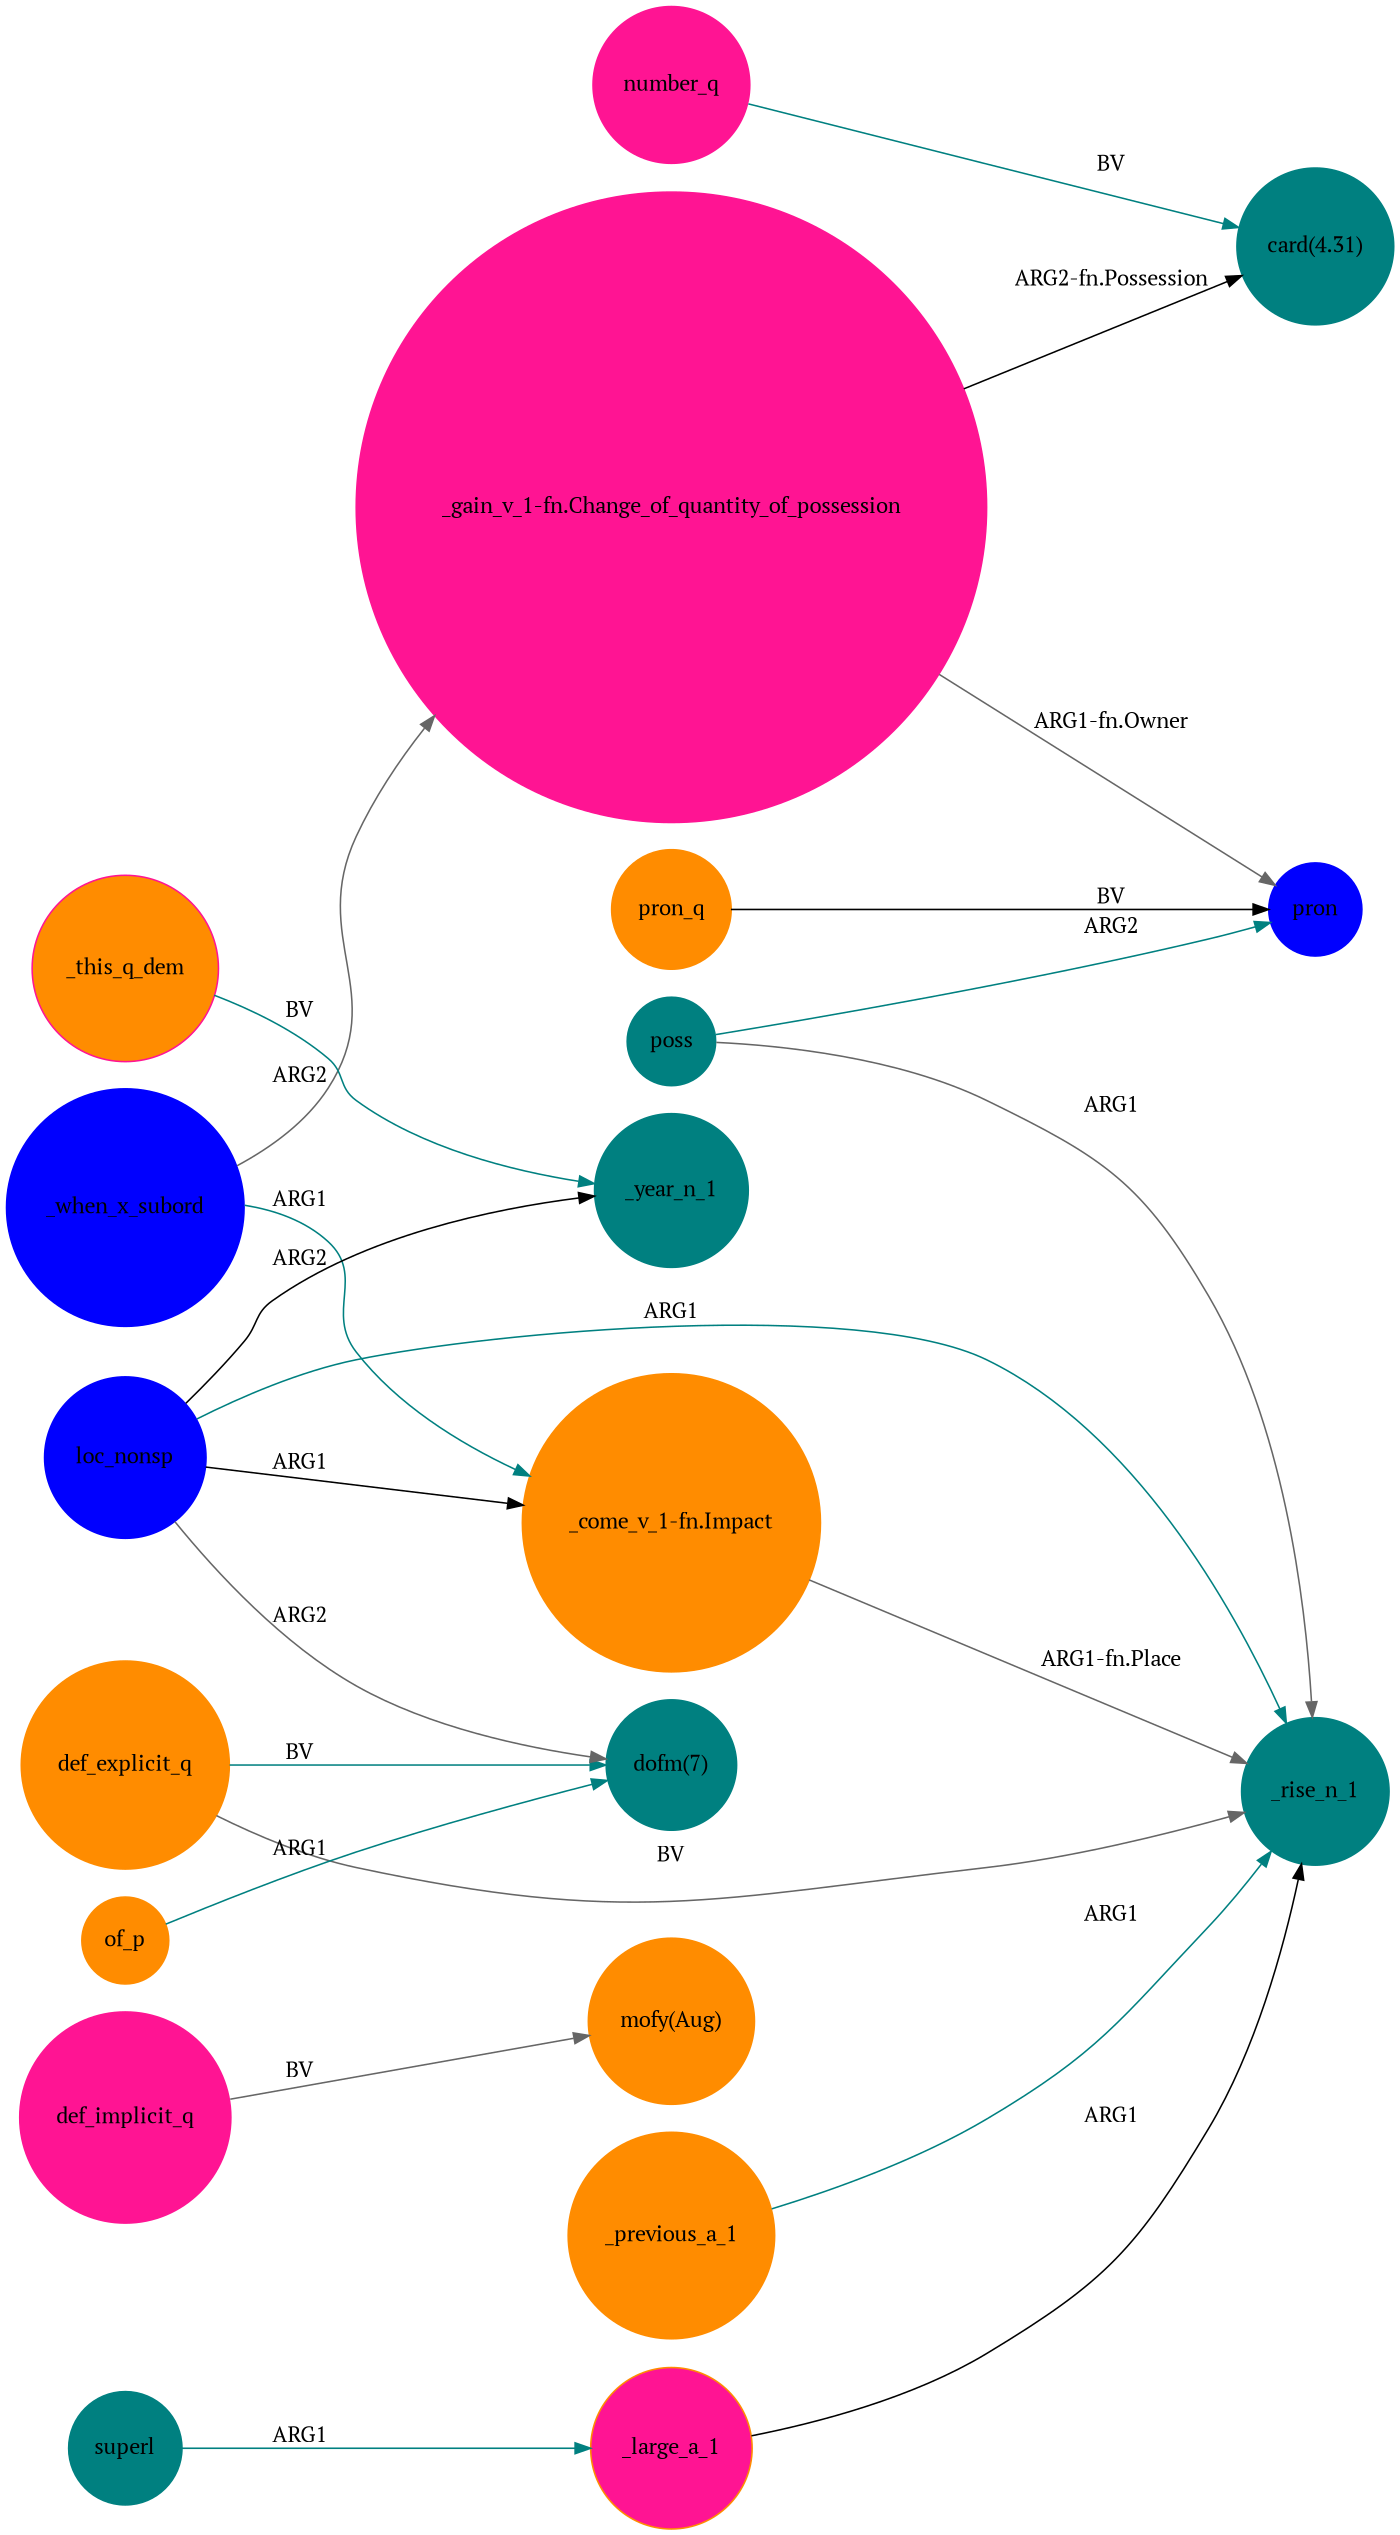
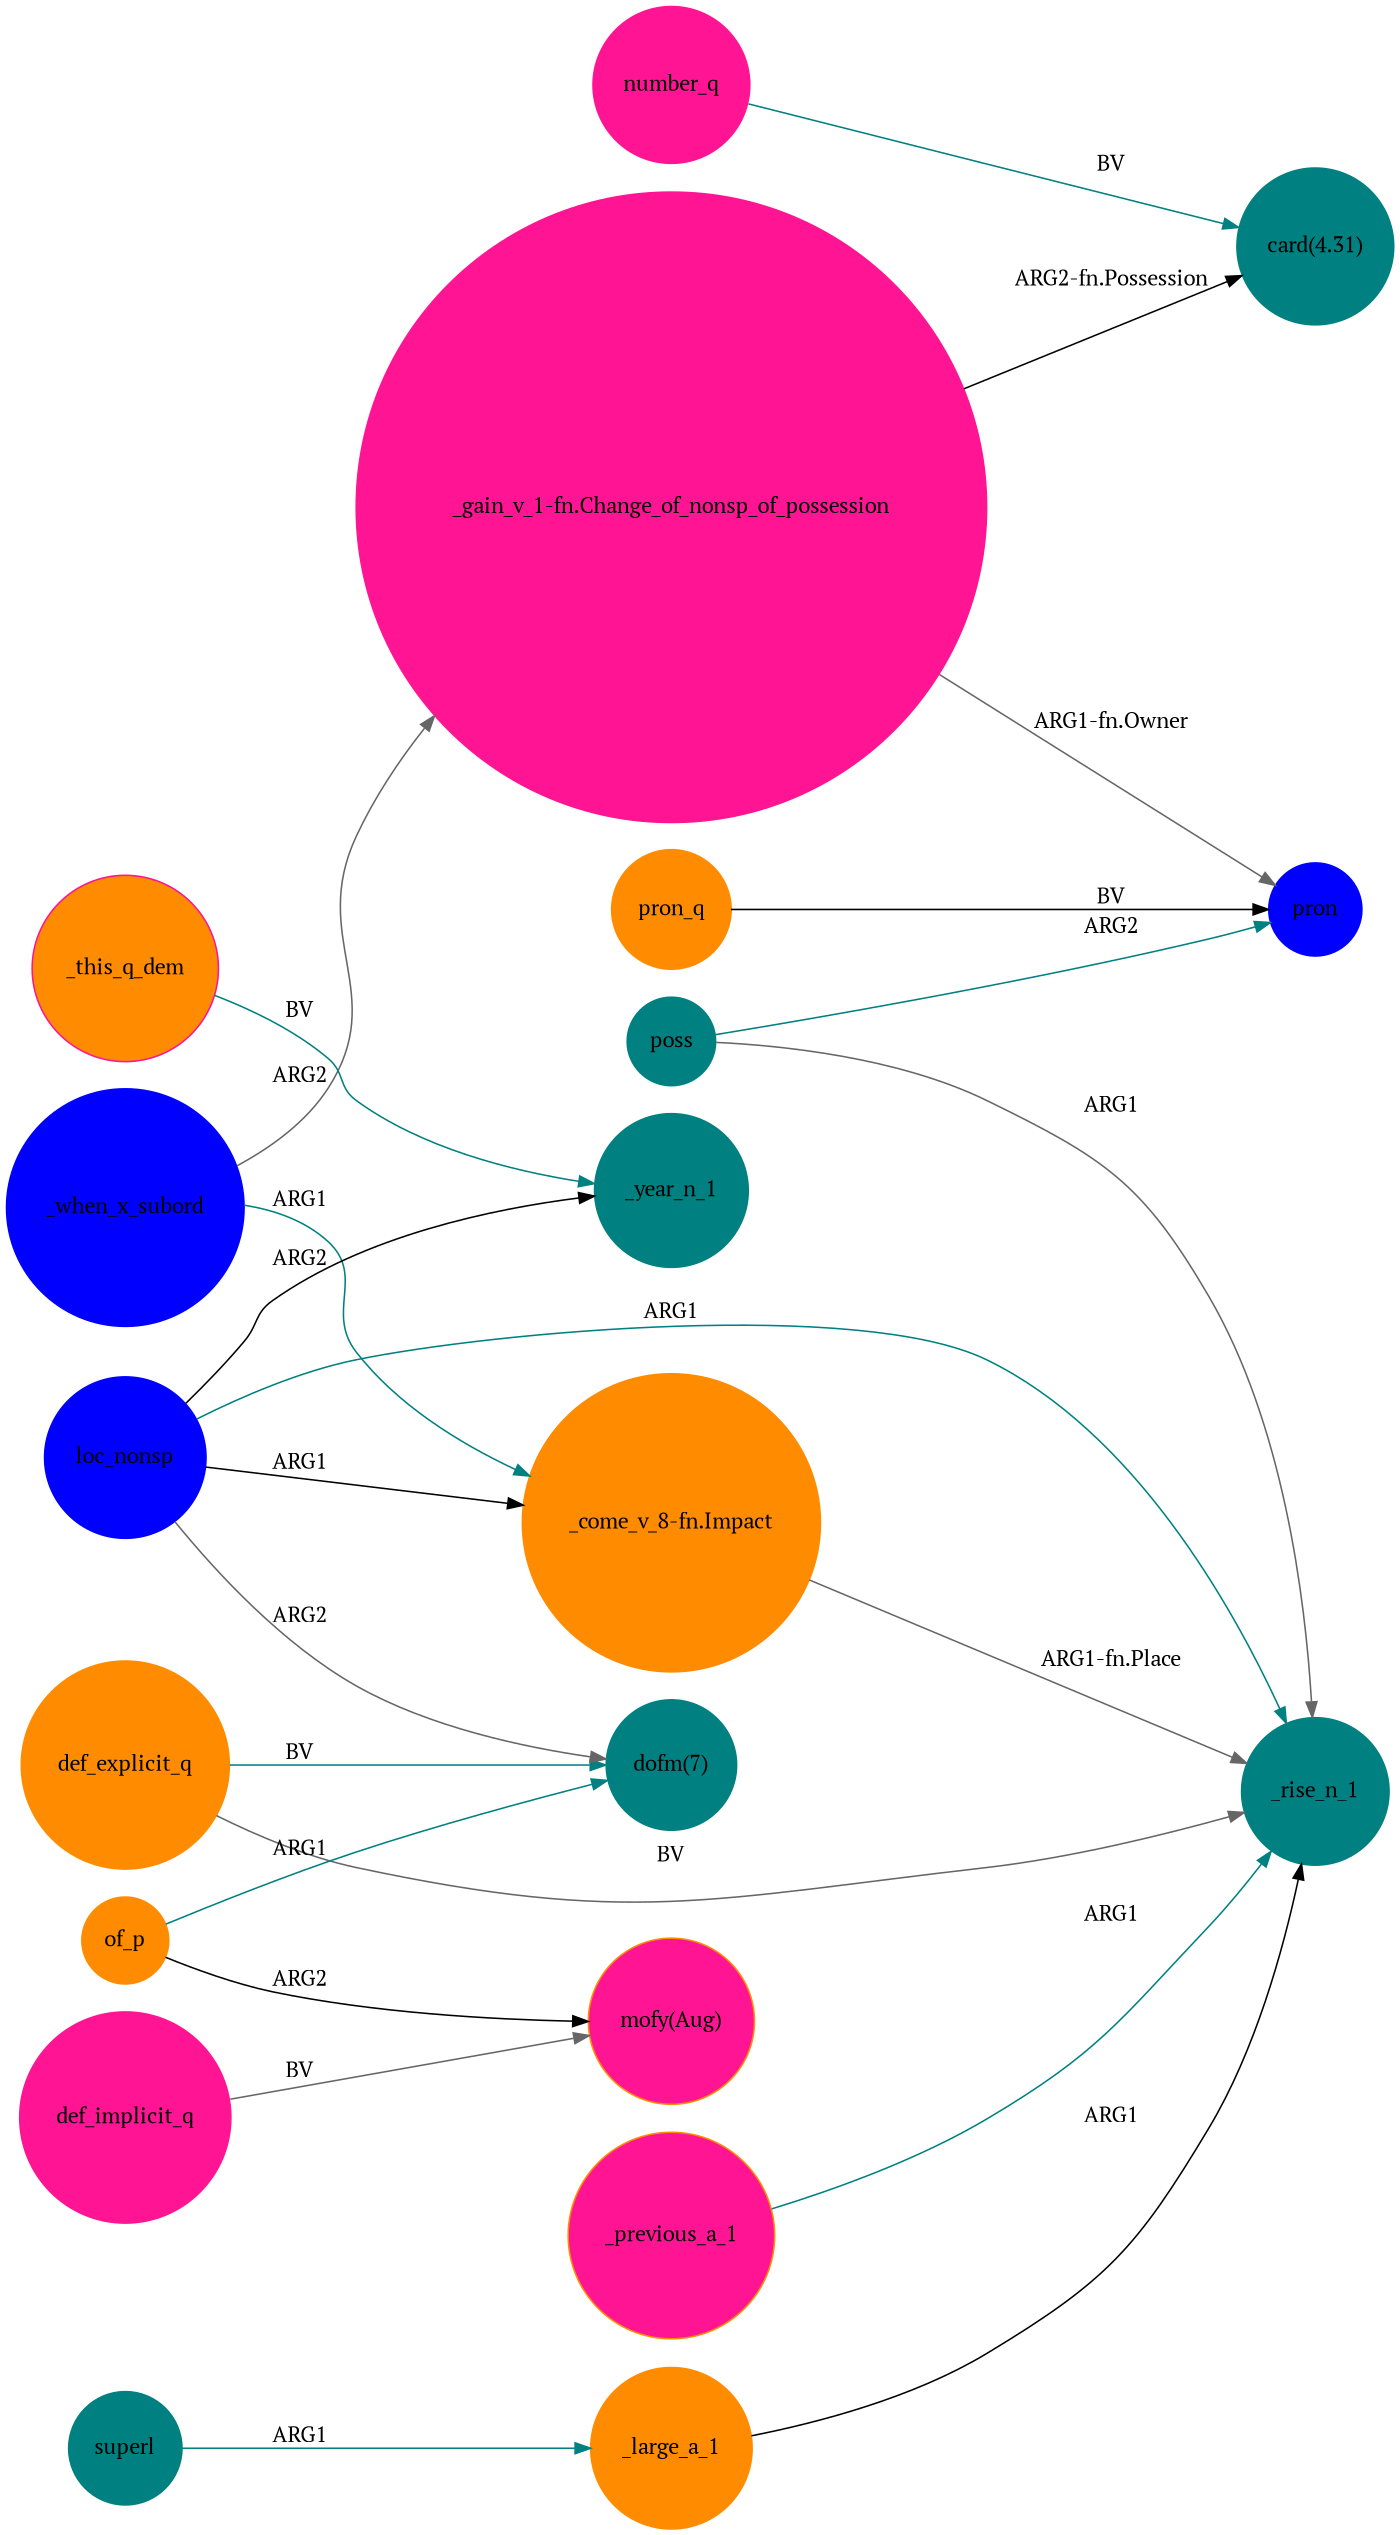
(671, 507) -> (671, 507)
(671, 1523) -> (671, 1523)
none -> (366, 2007)
(671, 2021) -> (671, 2021)
(671, 2236) -> (671, 2236)
(671, 2448) -> (671, 2448)
